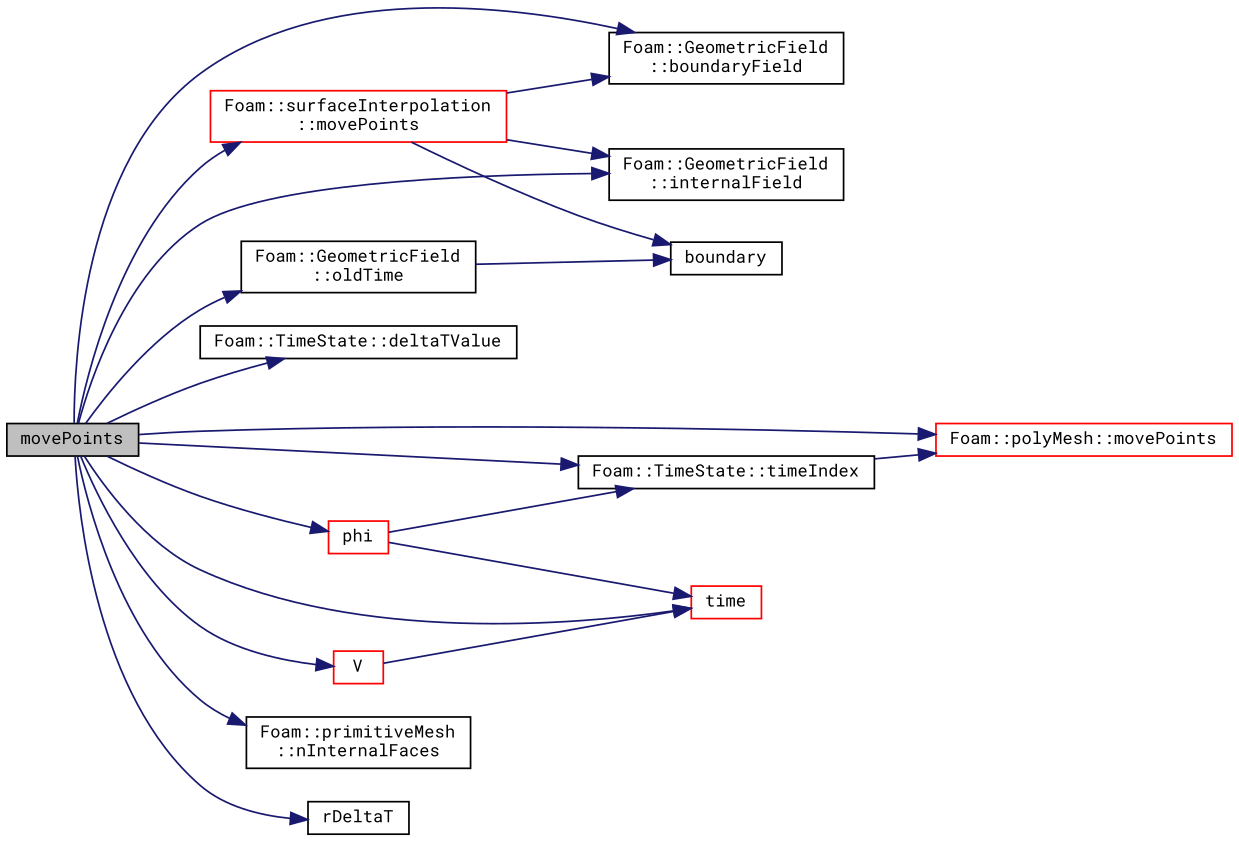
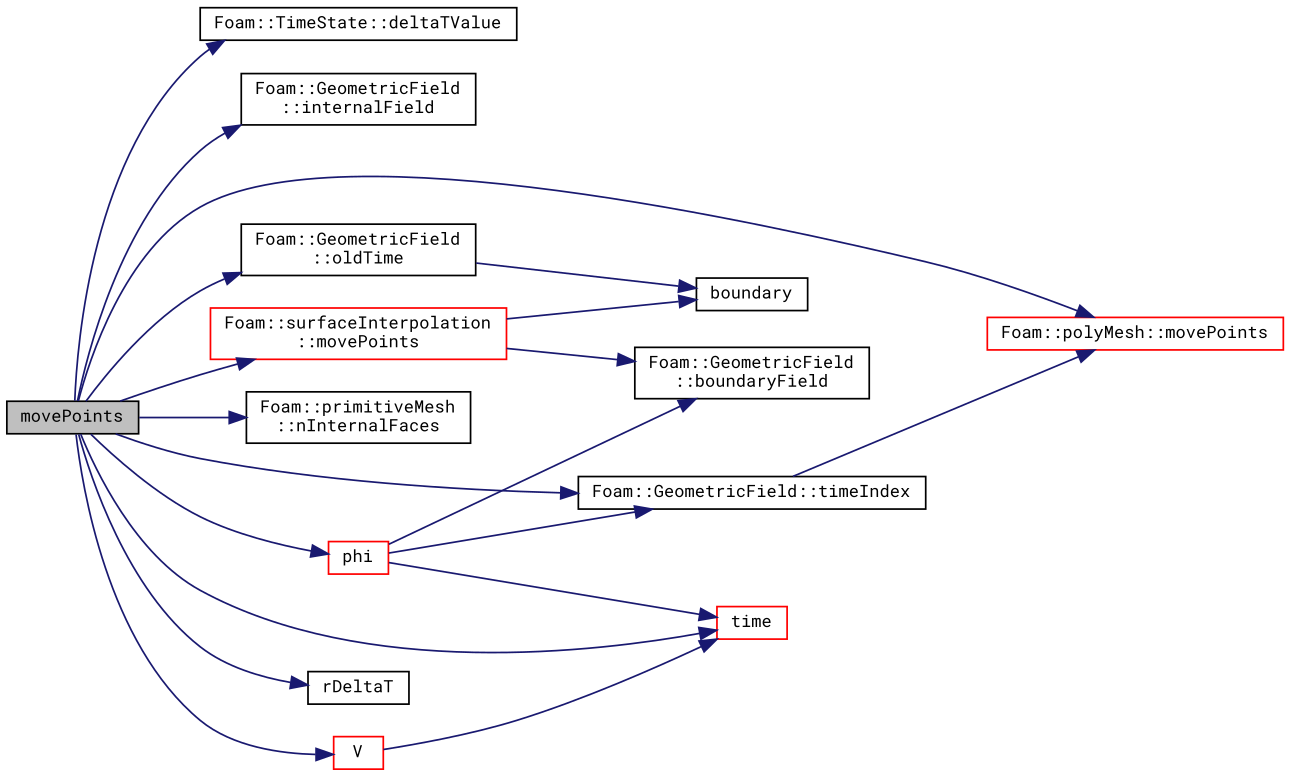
(221, 61) -> (535, 475)
(549, 147) -> none
(726, 472) -> (752, 493)
